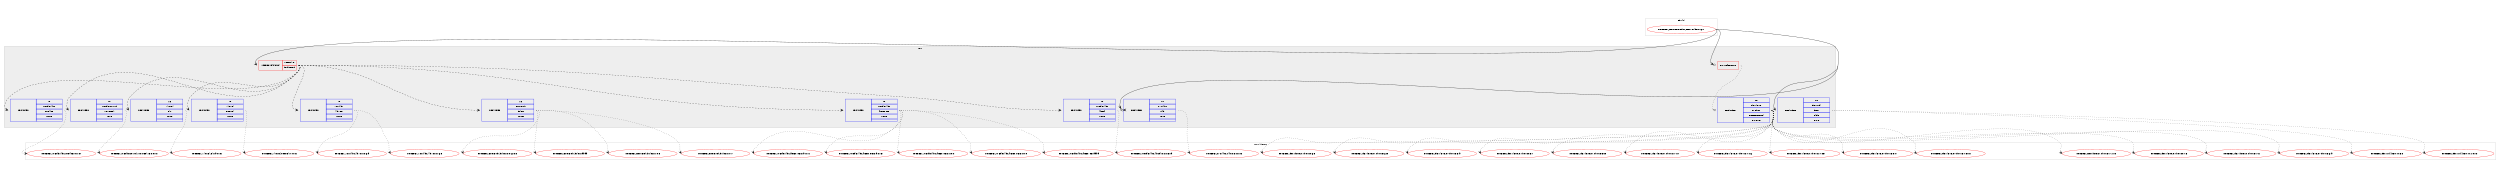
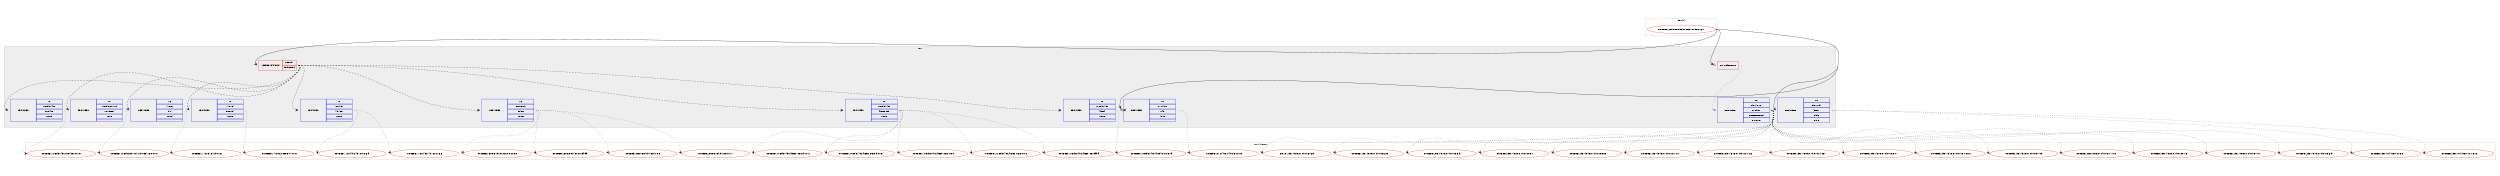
(289, 63) -> (289, 63)
(1297, 154) -> (1297, 154)
none -> (2024, 154)
